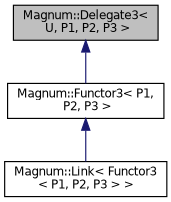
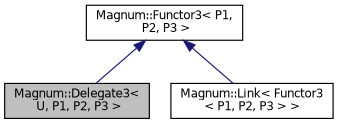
(86, 68) -> (116, 66)
